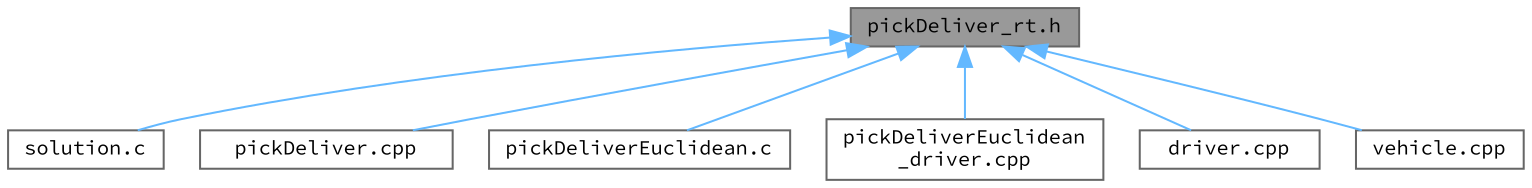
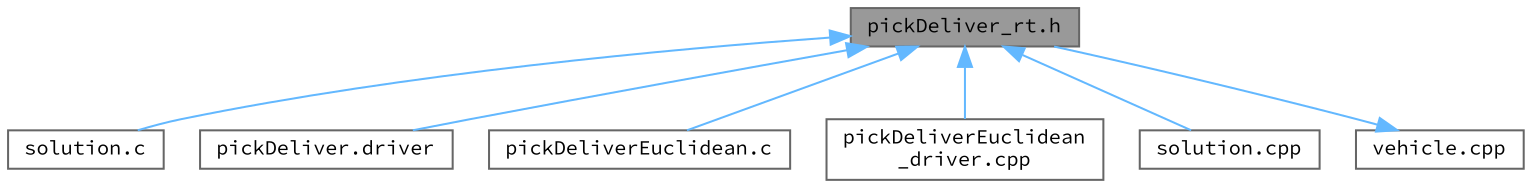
(1205, 90) -> (1216, 84)
(326, 150) -> (326, 150)
(1230, 150) -> (1230, 150)
